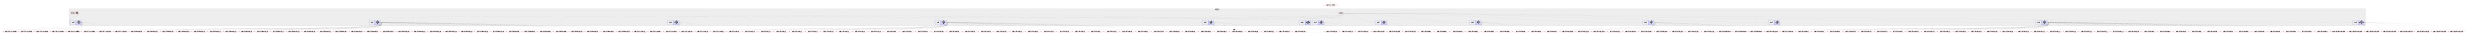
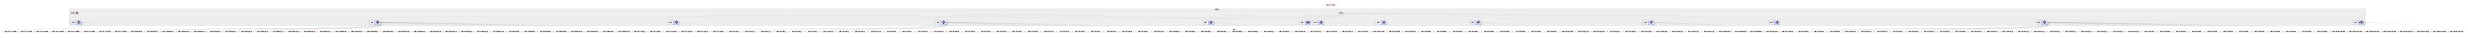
none -> (1316, 32)
